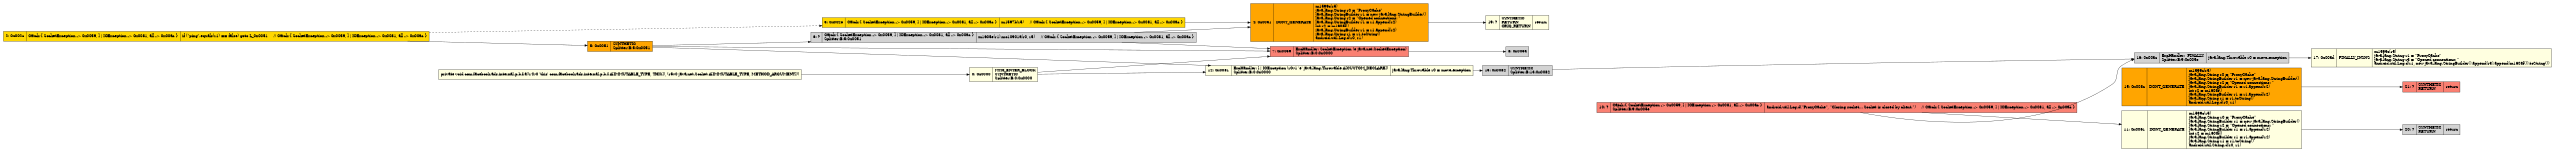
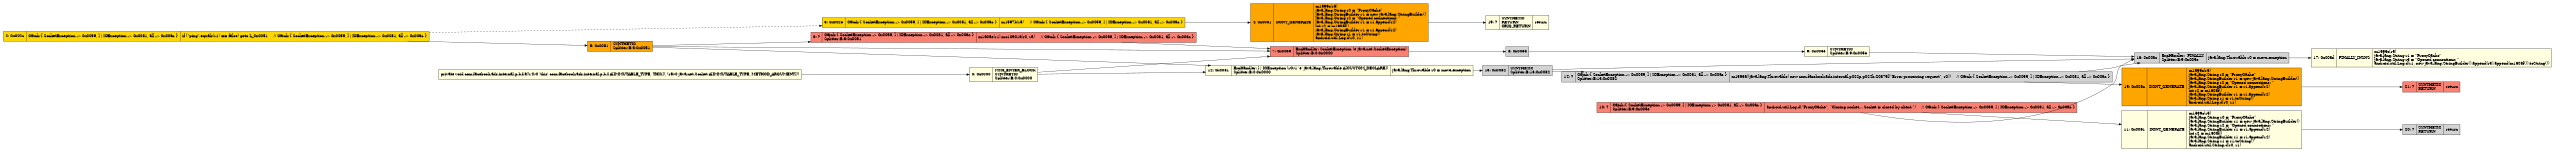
(1191, 30) -> none
(1004, 37) -> (1004, 37)
none -> (1837, 52)
none -> (1837, 77)
